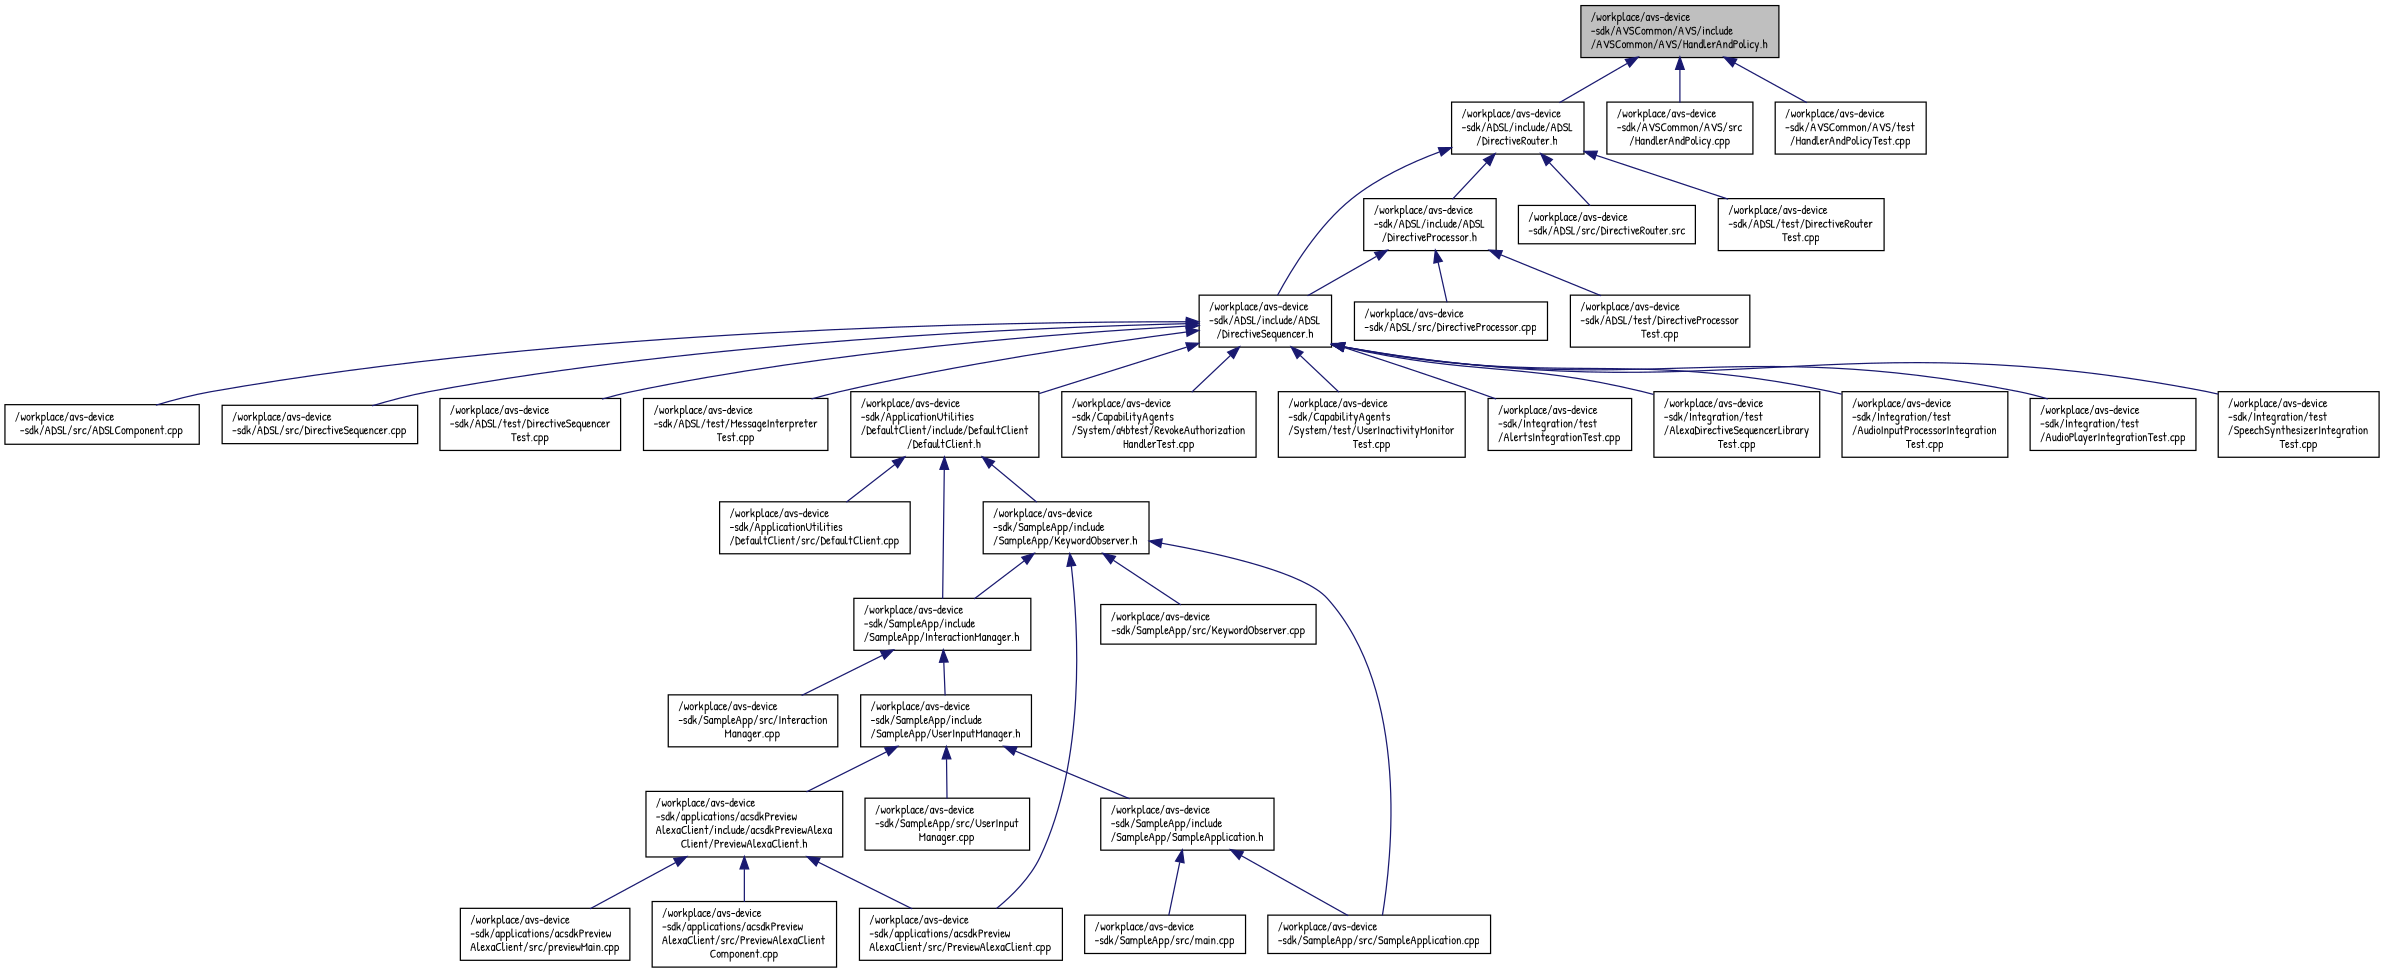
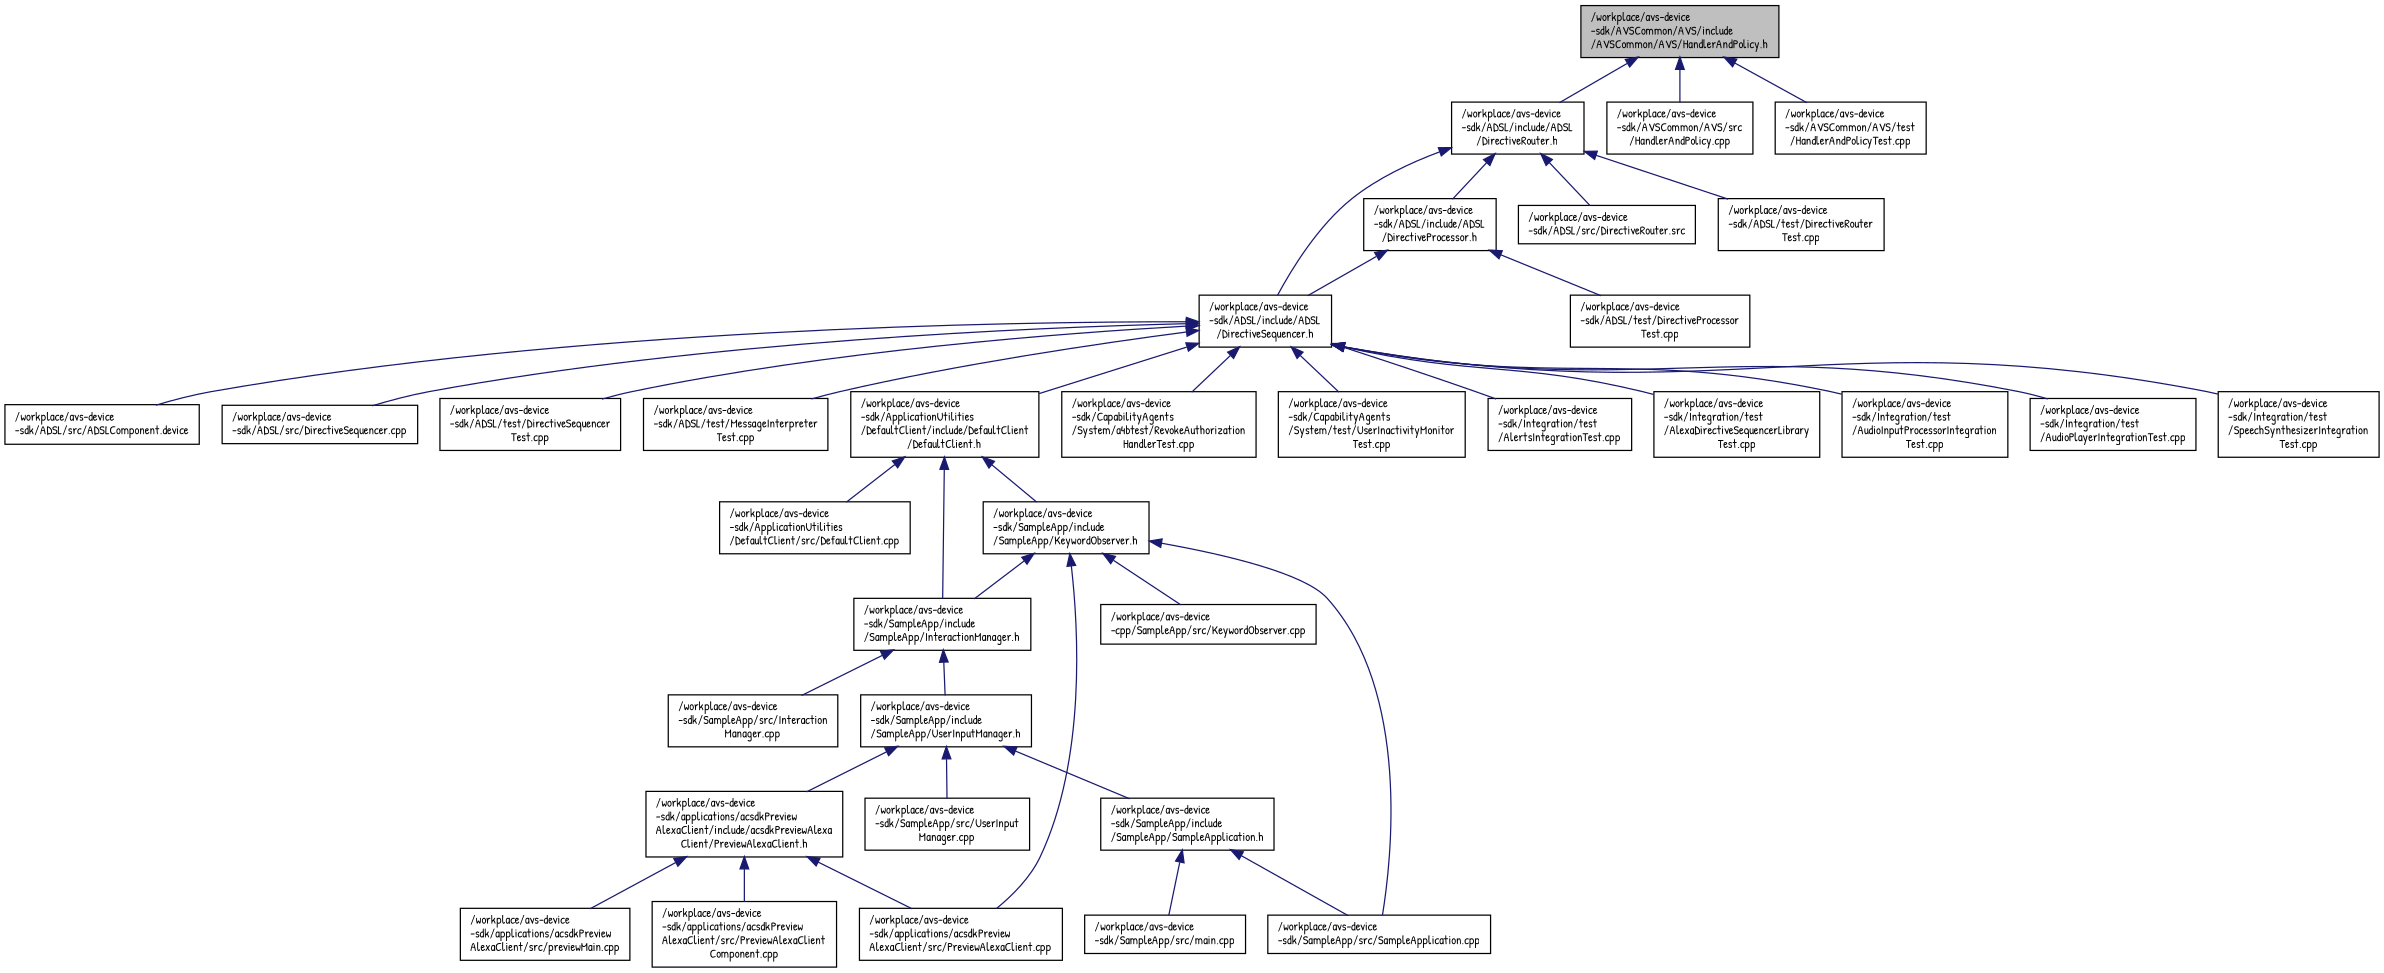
(1451, 321) -> none
(102, 424) -> (102, 424)
(1208, 624) -> (1208, 624)
